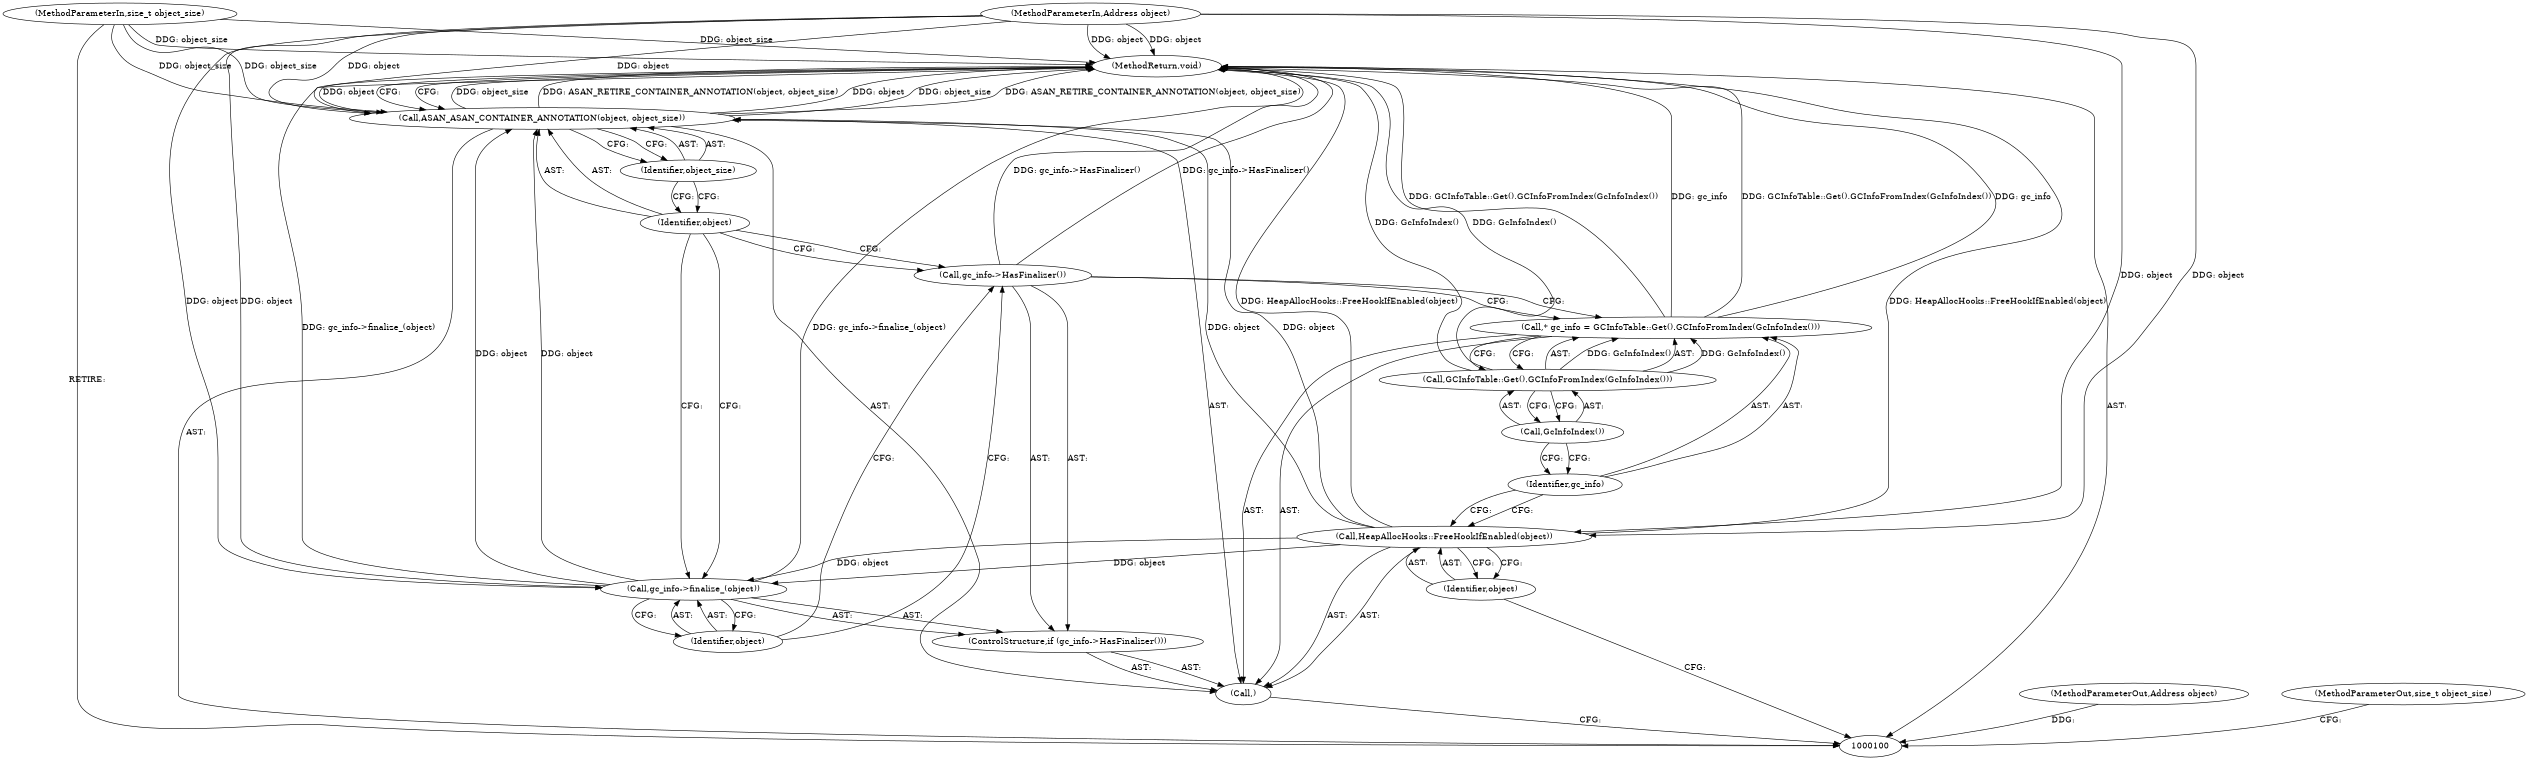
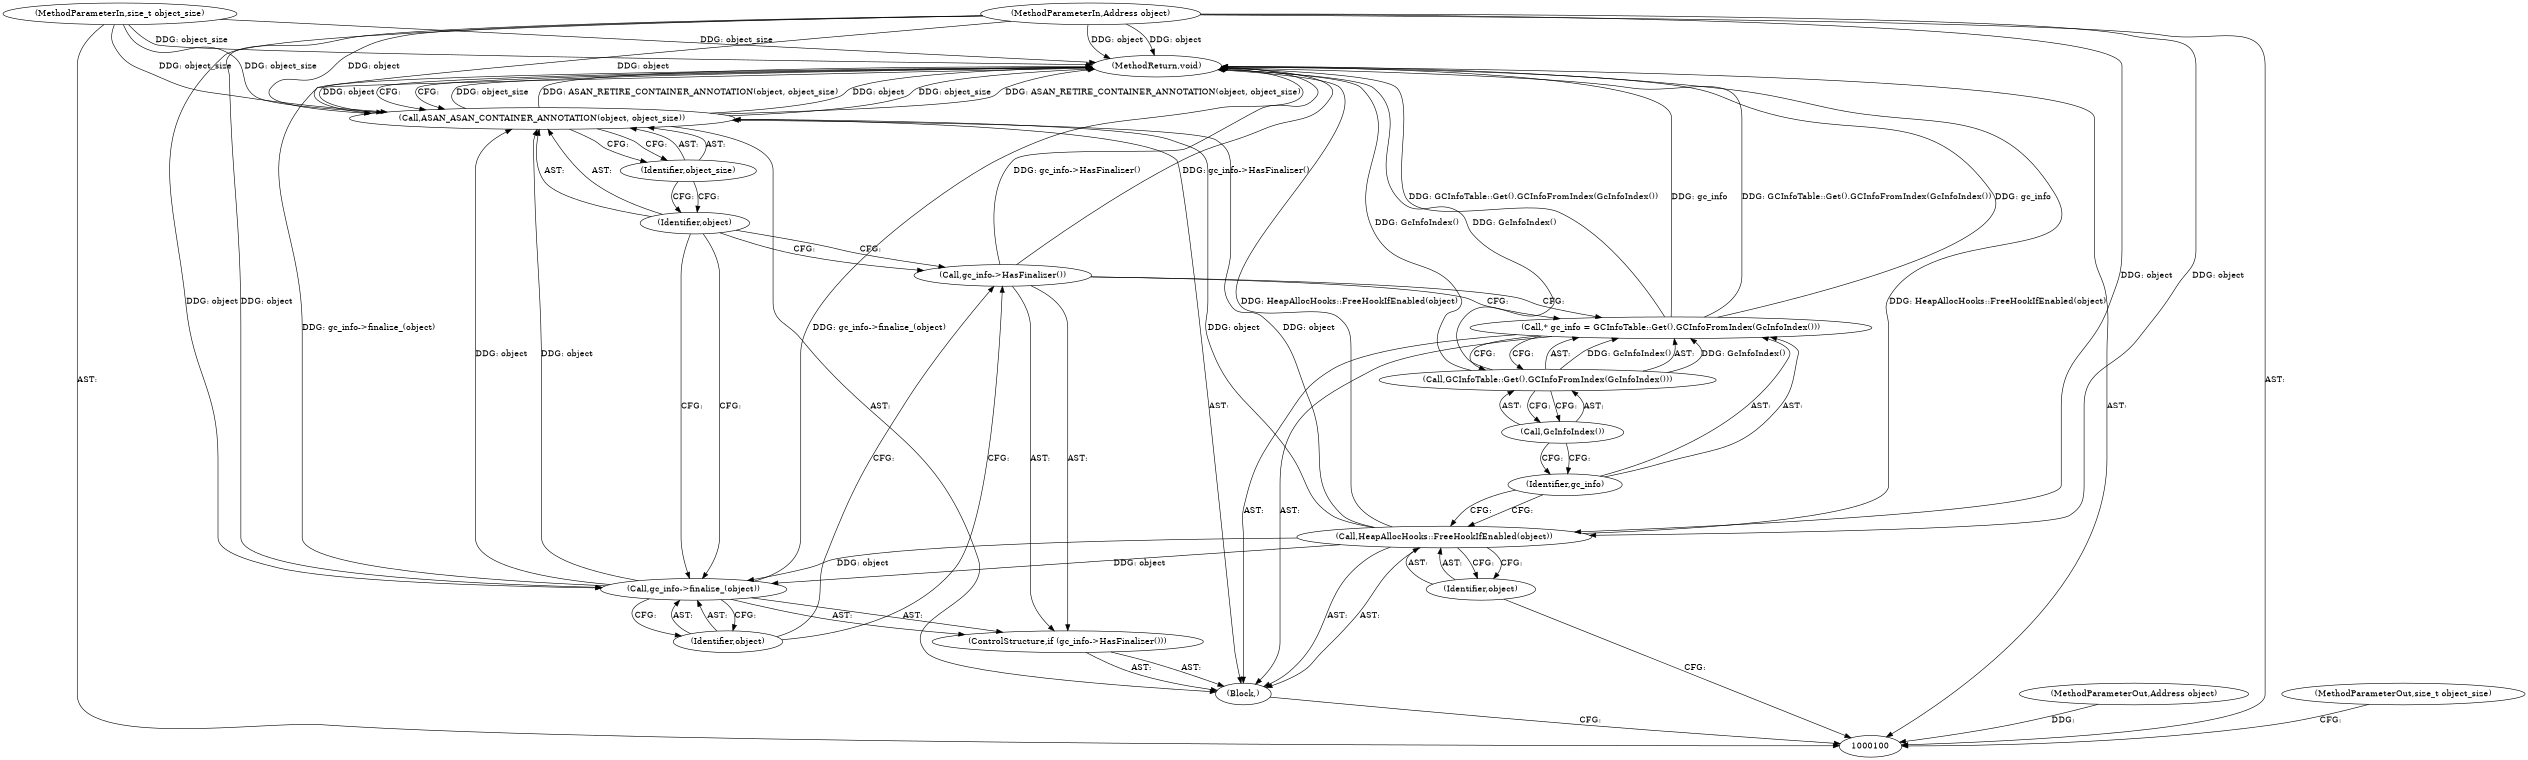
(89, 380) -> (89, 380)
(1243, 694) -> (1243, 694)
(613, 728) -> (2239, 37)
